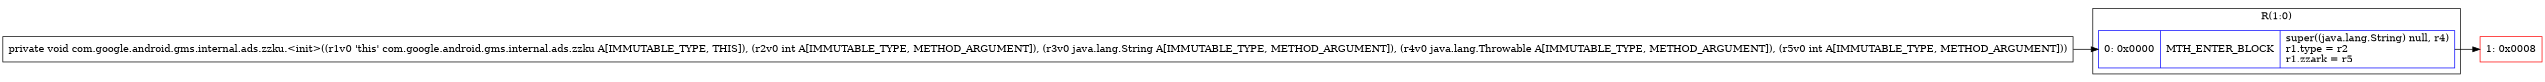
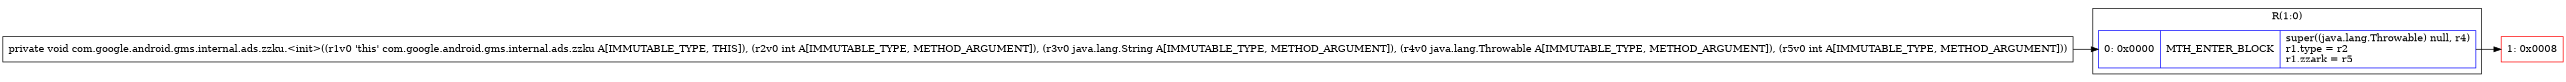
(2367, 38) -> (2378, 38)
